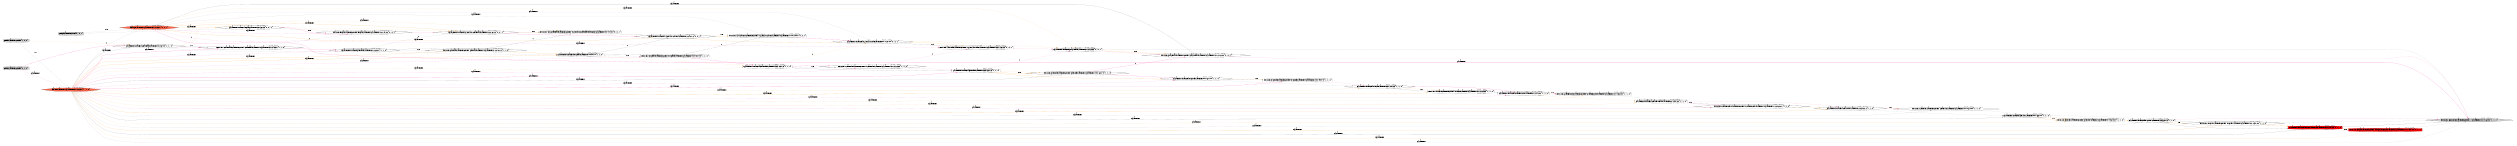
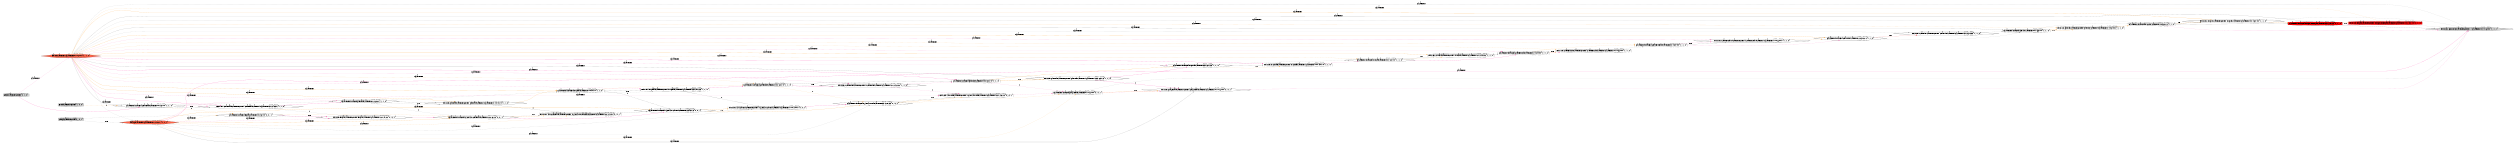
(43, 65) -> none
